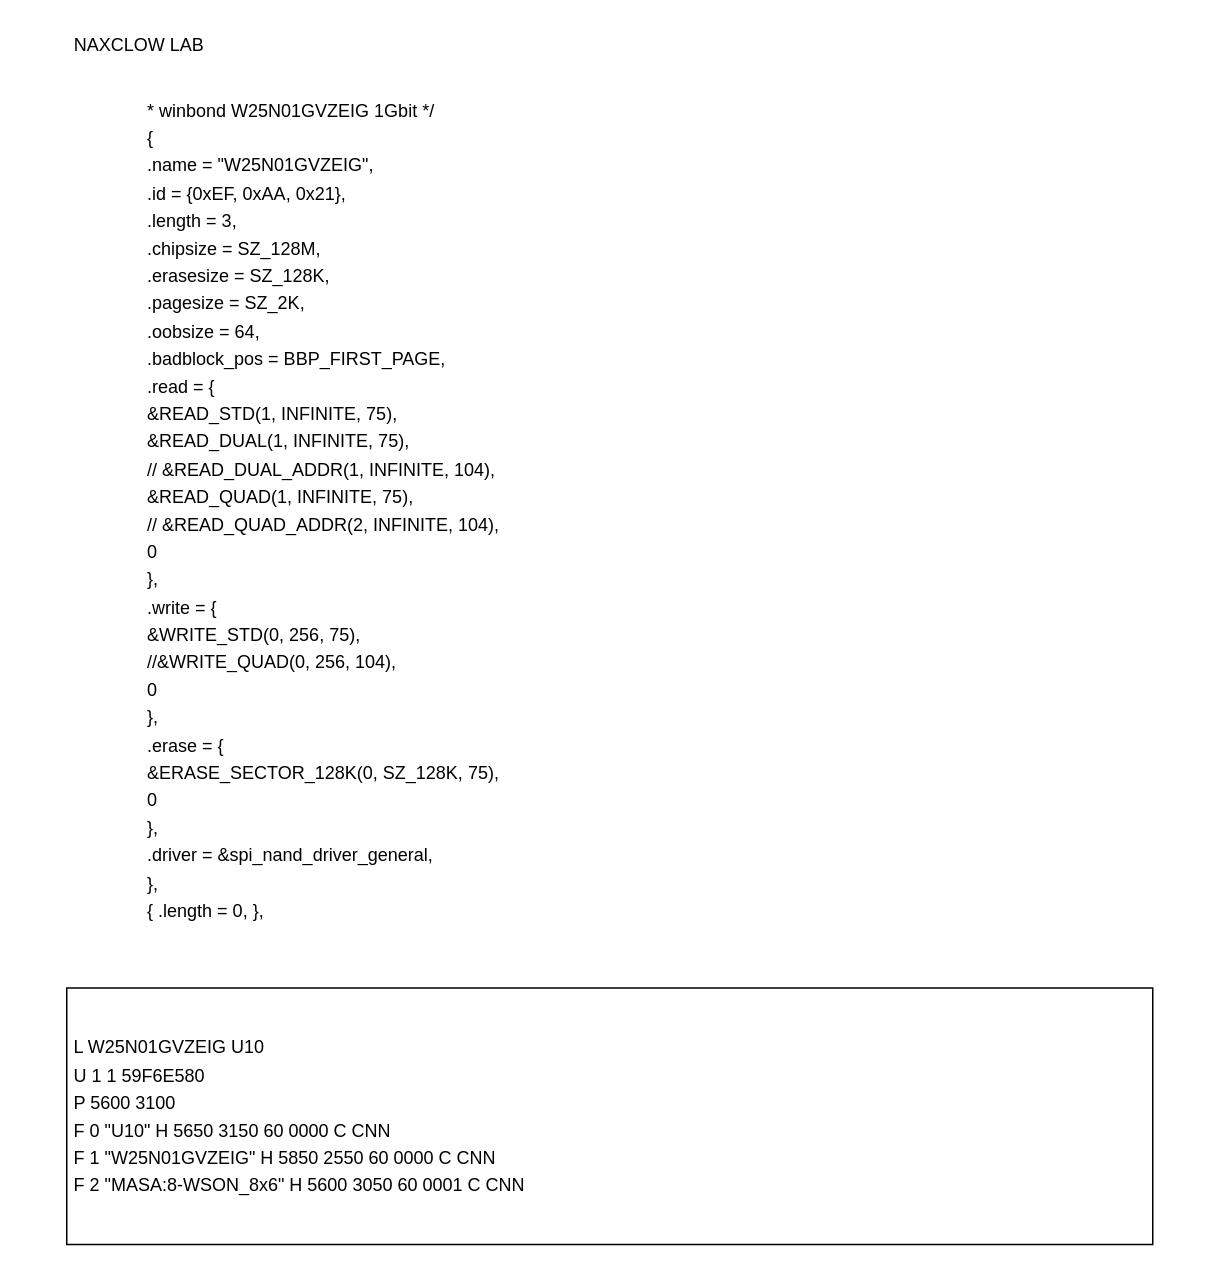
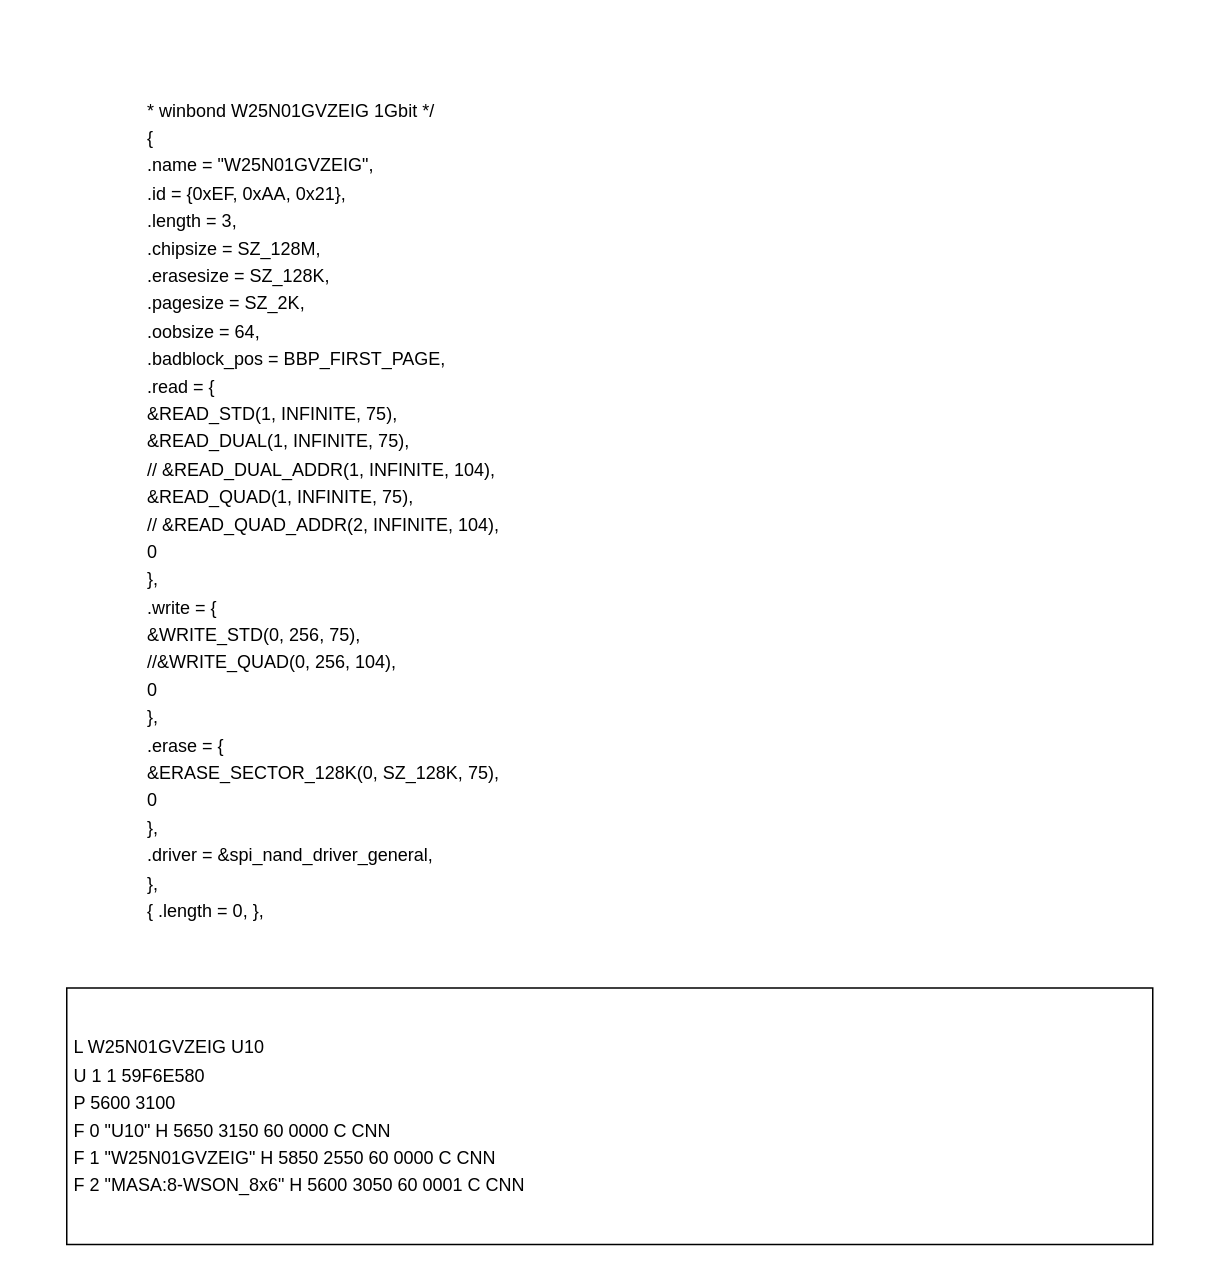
(140, 46) -> none
